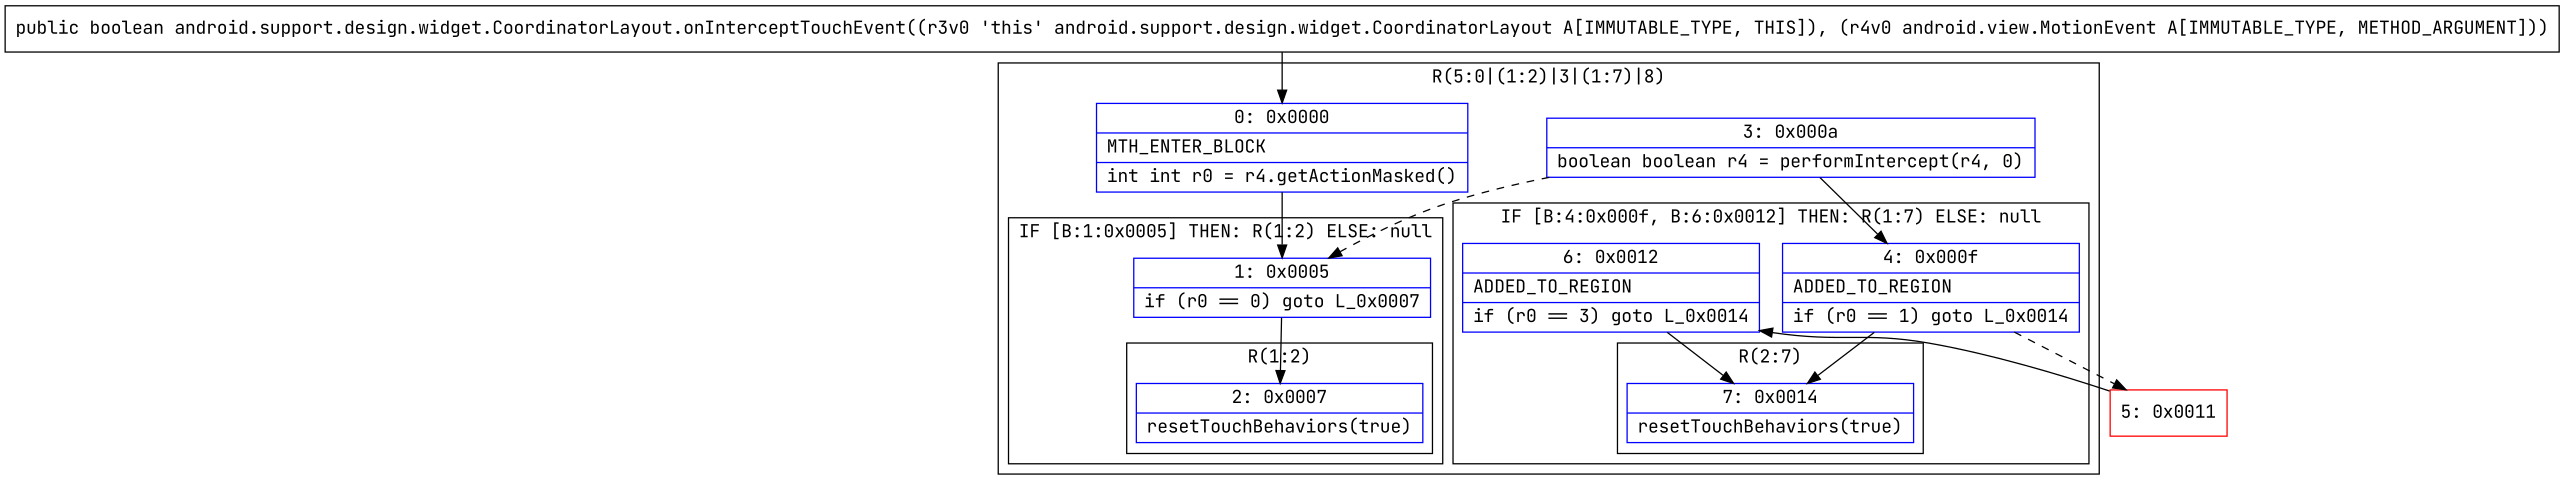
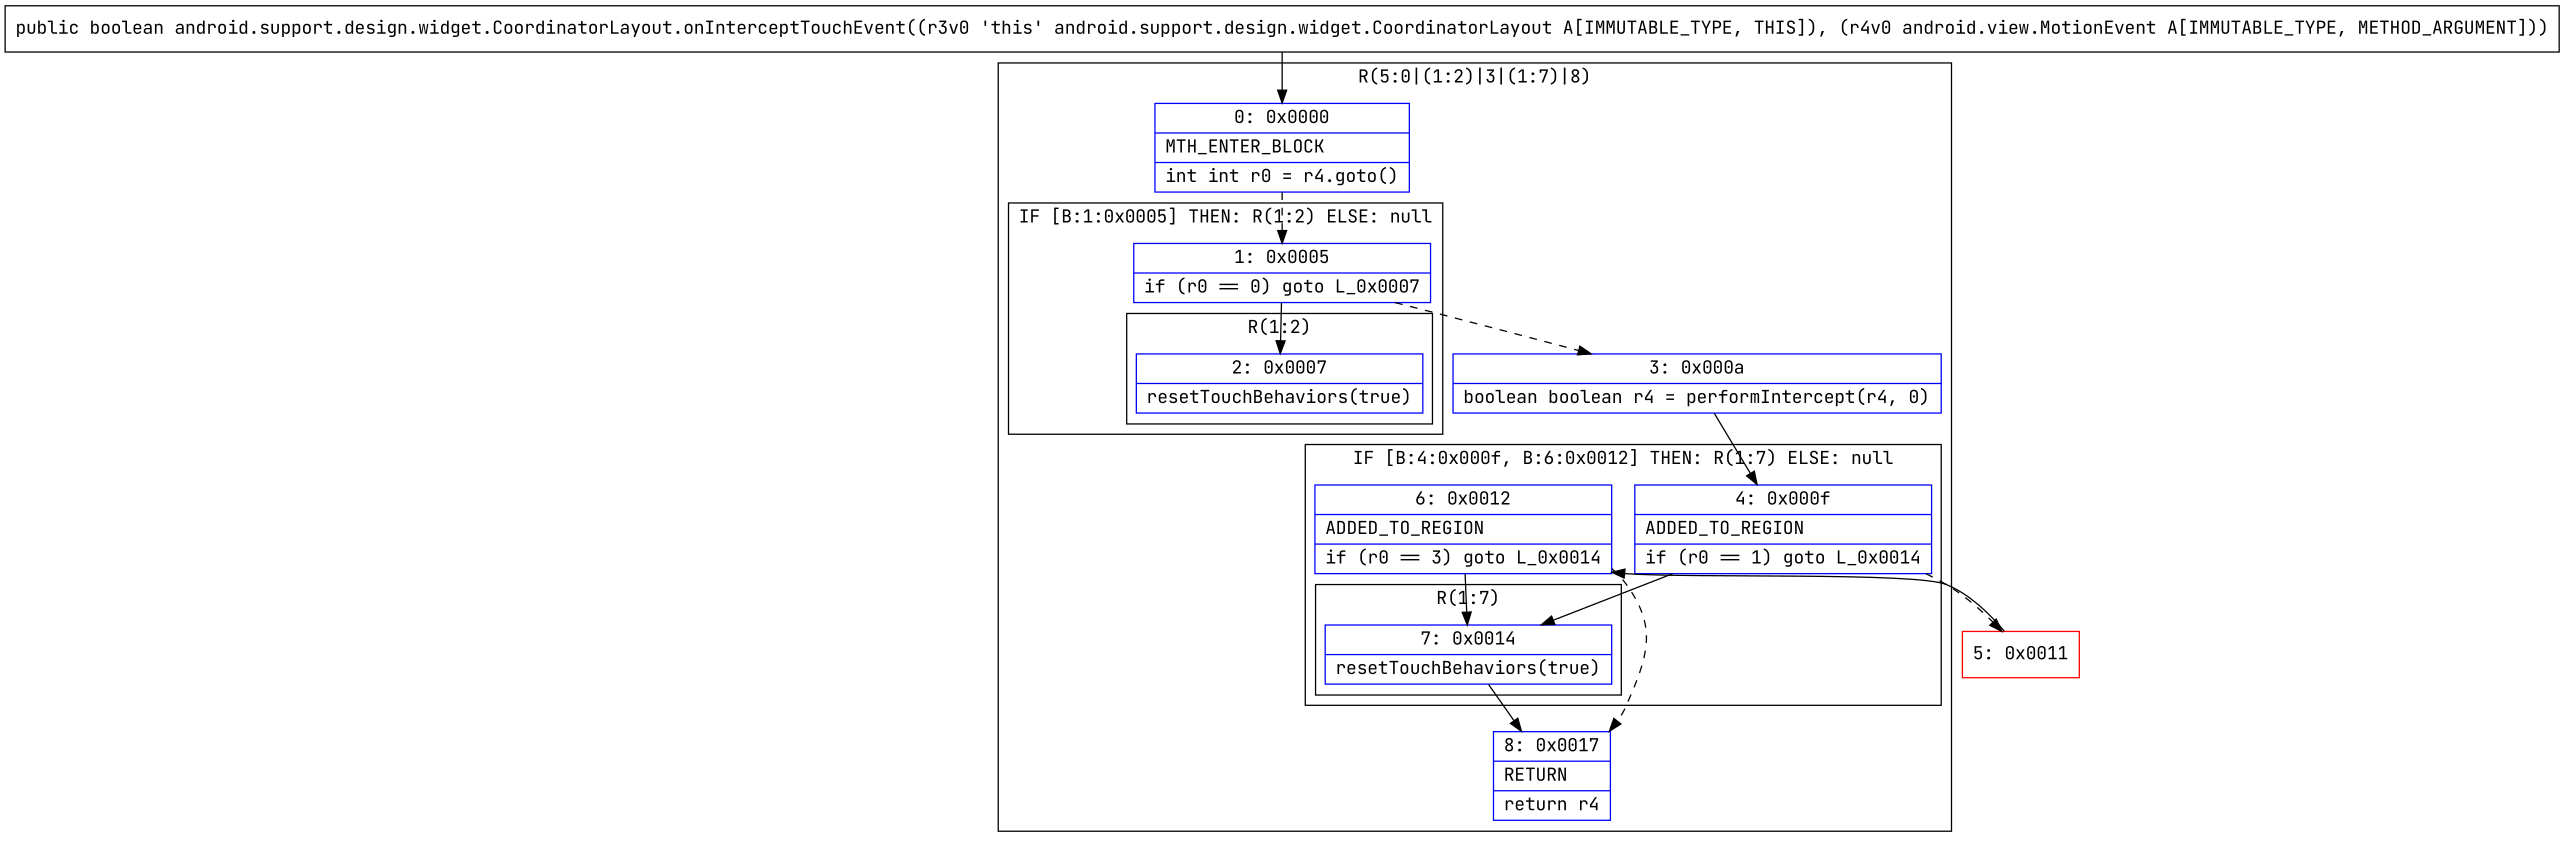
(1282, 177) -> (1282, 177)
(1441, 205) -> (1487, 326)
(1282, 226) -> (1282, 211)
(1770, 358) -> (1468, 599)
none -> (1552, 776)
